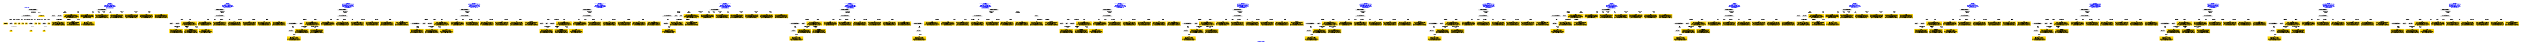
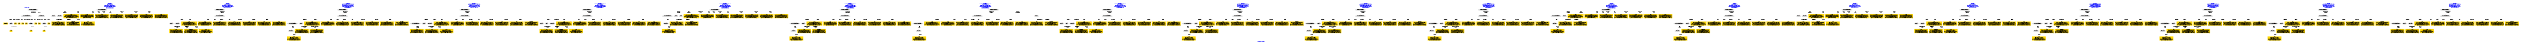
(41, 16) -> (41, 16)
